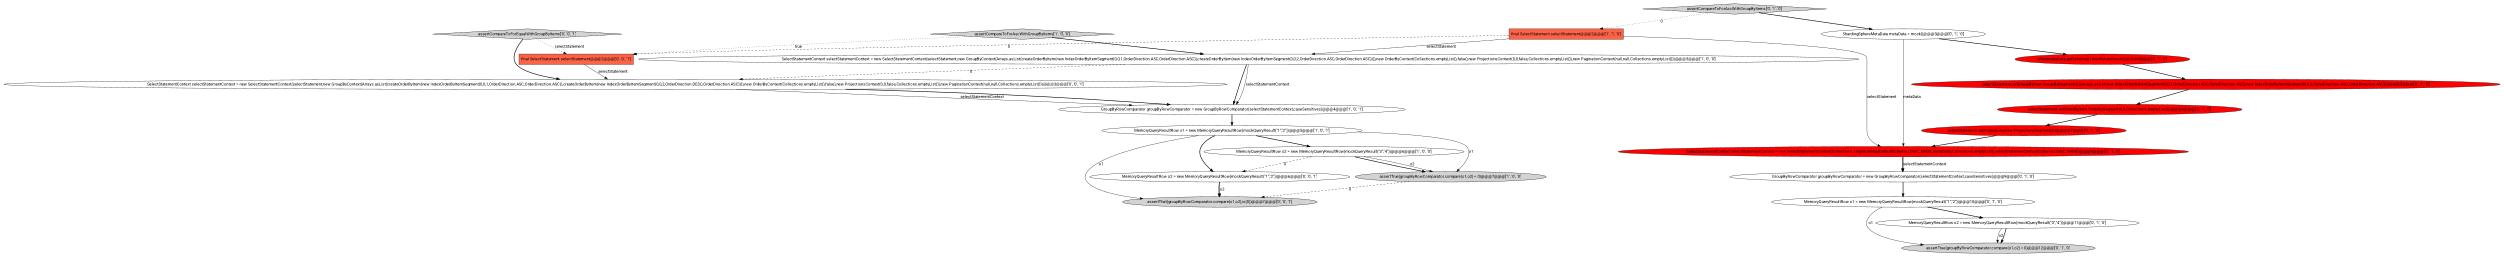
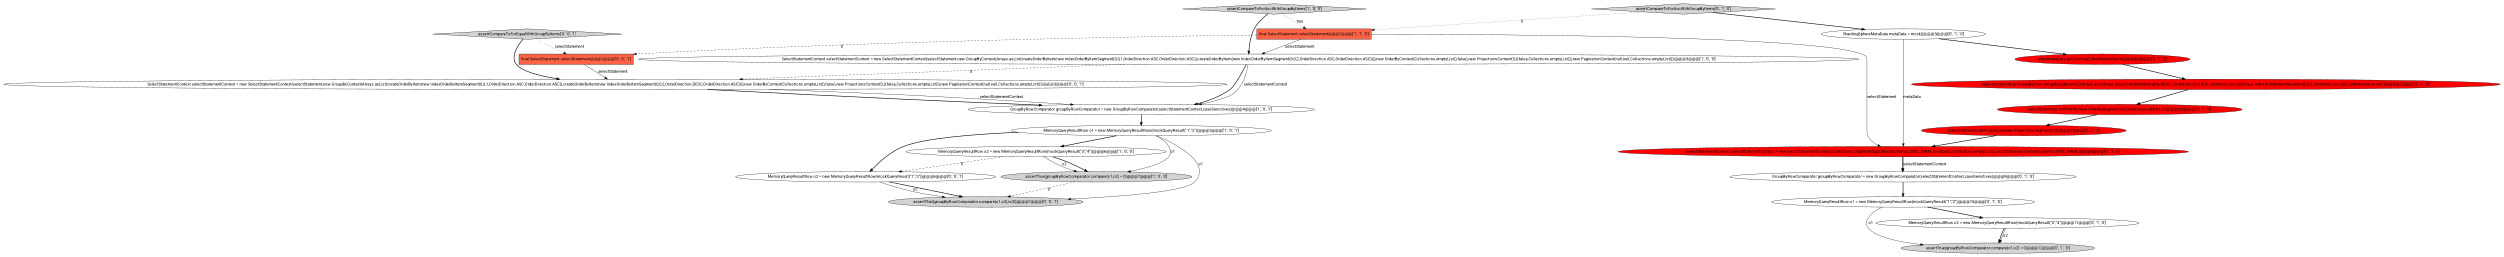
(804, 44) -> (1293, 20)
